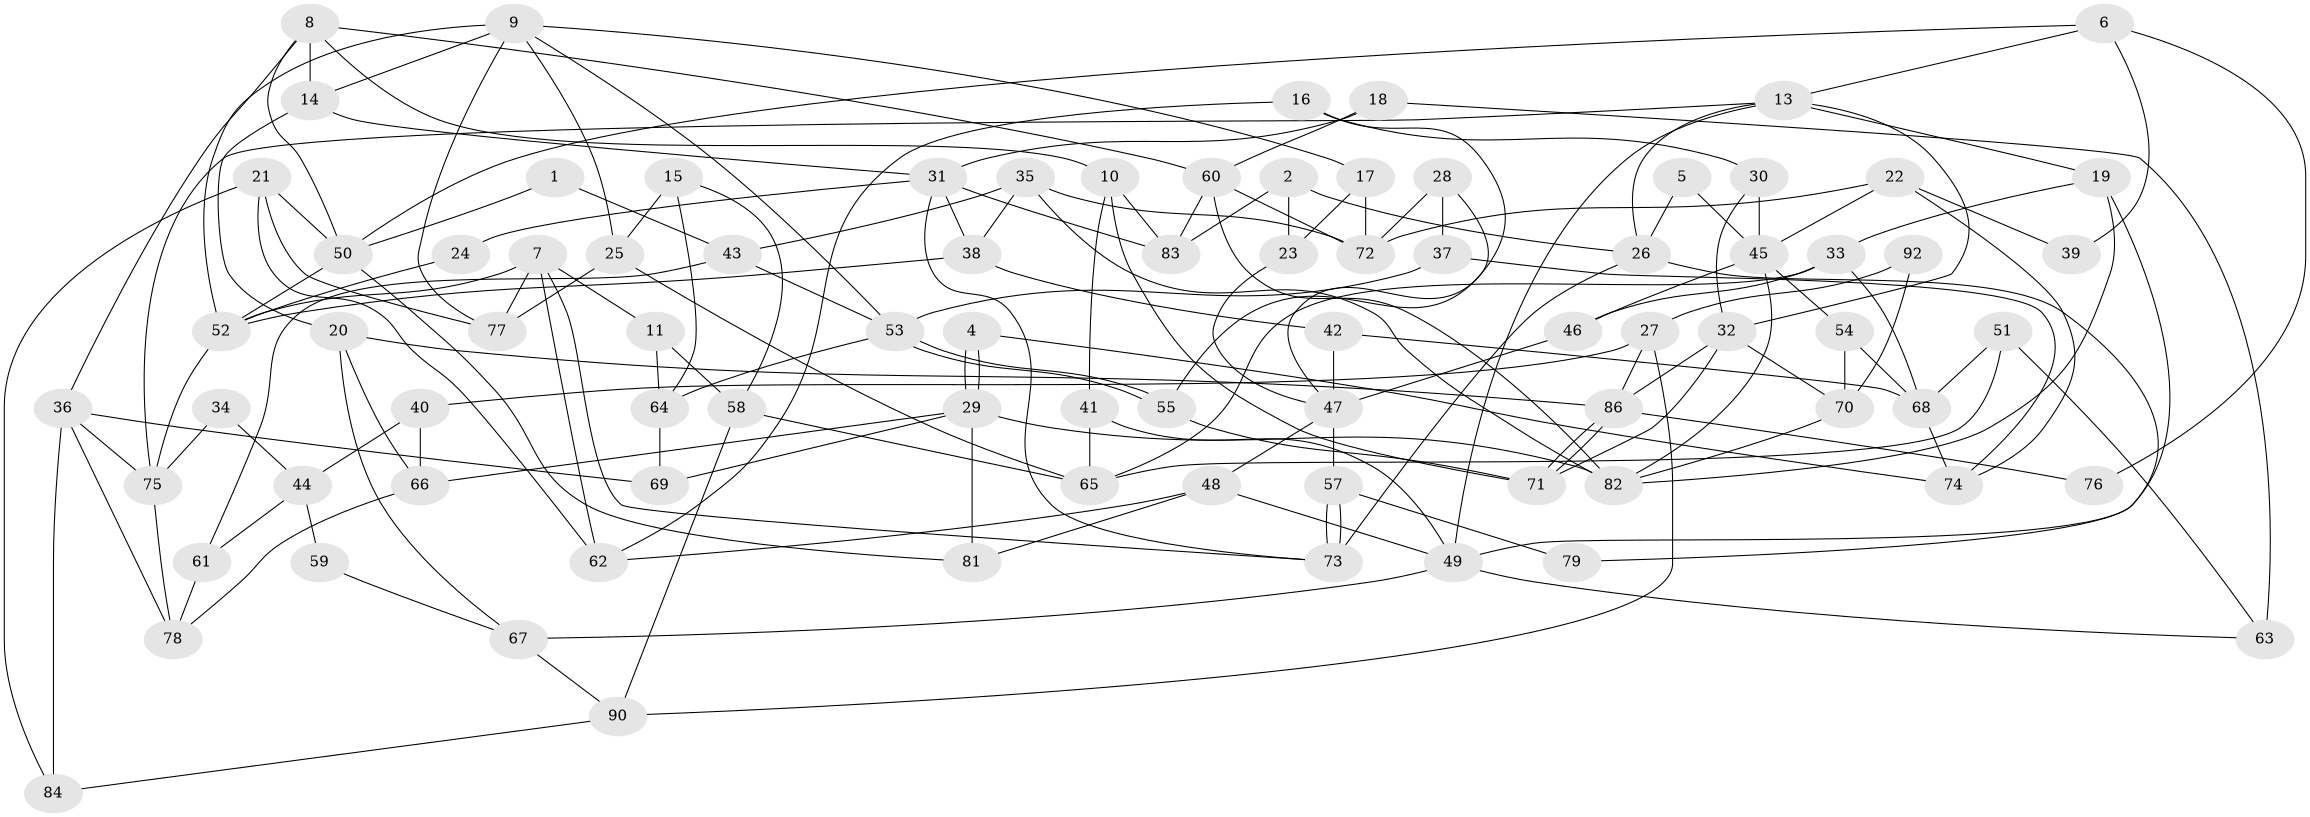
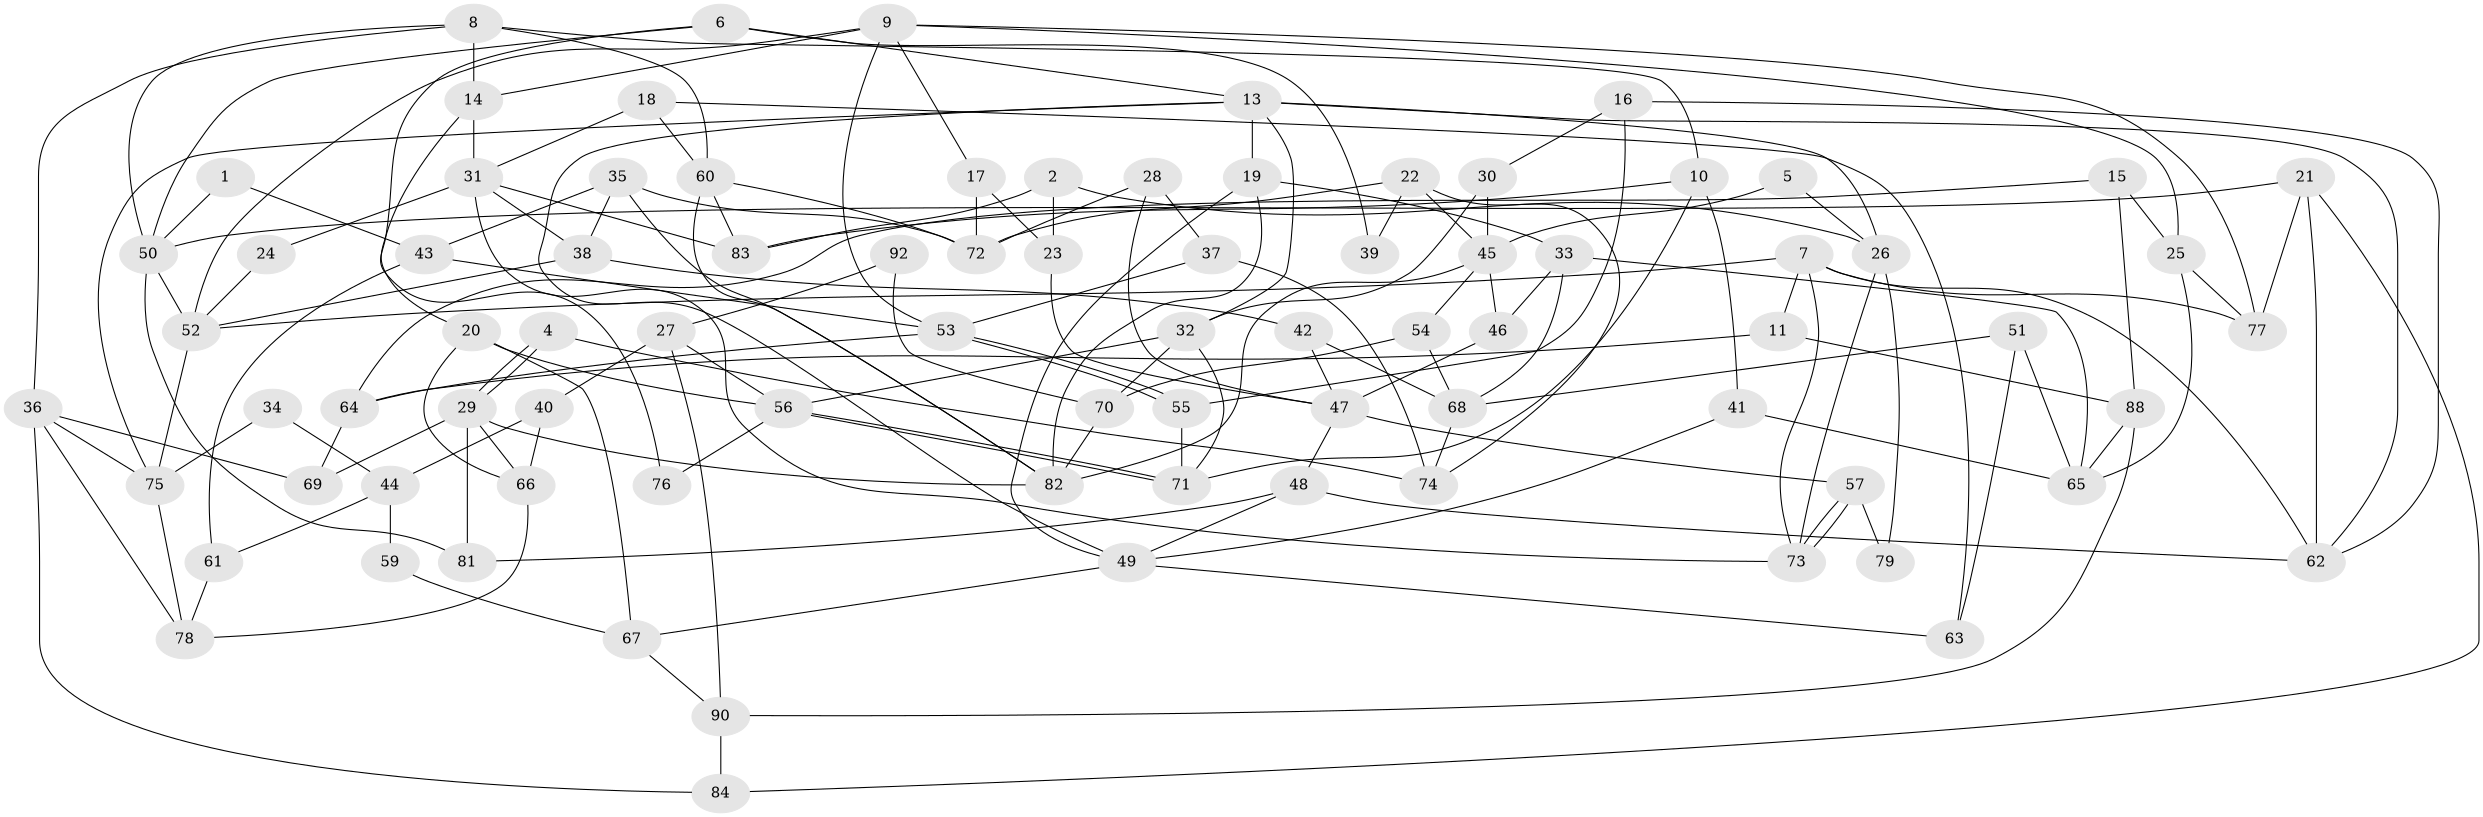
none -> (2027, 126)
(737, 409) -> (2136, 409)
(1614, 409) -> (784, 409)
